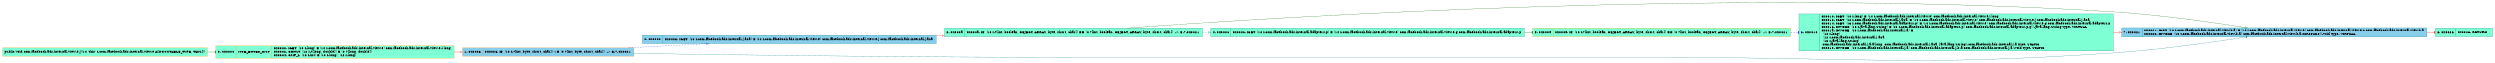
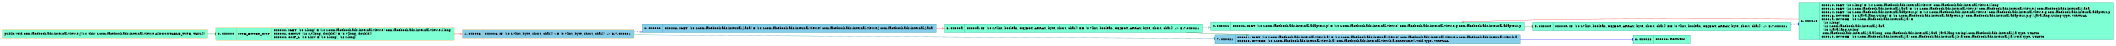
(1662, 32) -> (1662, 26)
(2116, 32) -> (1631, 19)
(2431, 32) -> (1576, 39)
